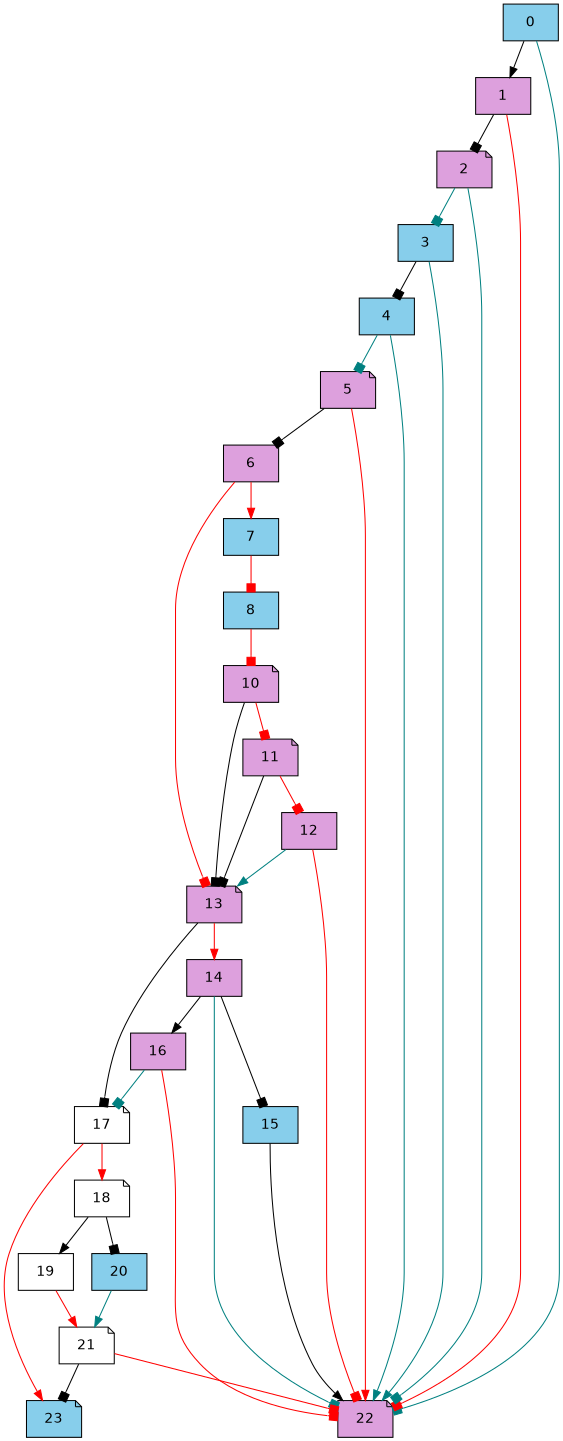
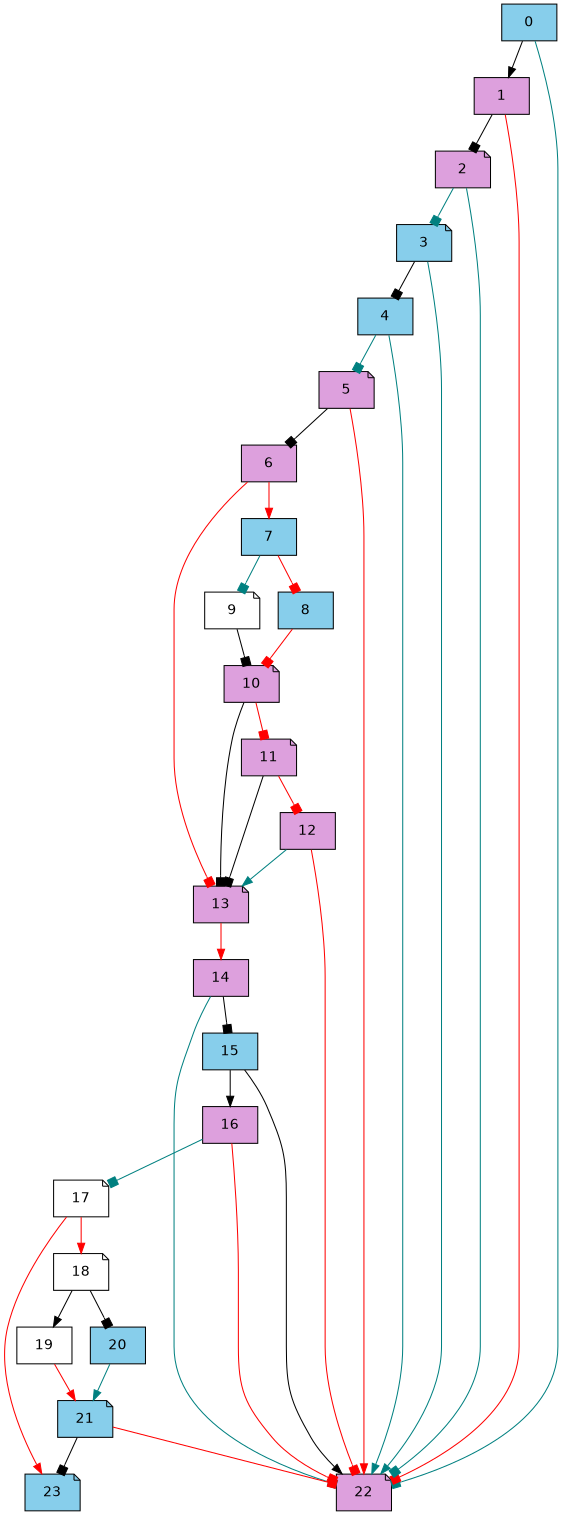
(426, 243) -> (424, 243)
none -> (232, 610)
(138, 1003) -> none
(189, 1011) -> (230, 1083)
(87, 1345) -> (85, 1419)
